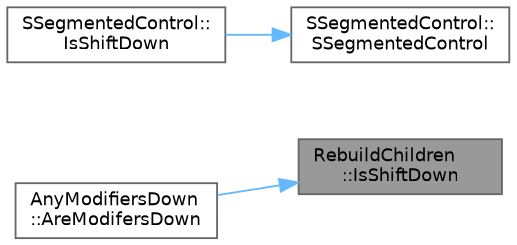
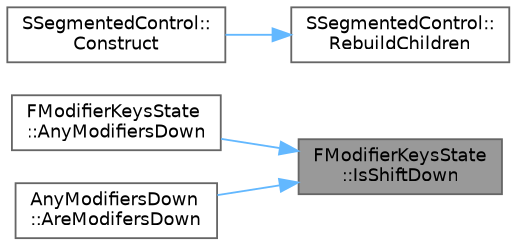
(116, 35) -> (116, 35)
(400, 35) -> (400, 35)
none -> (116, 123)
(400, 167) -> (400, 167)
